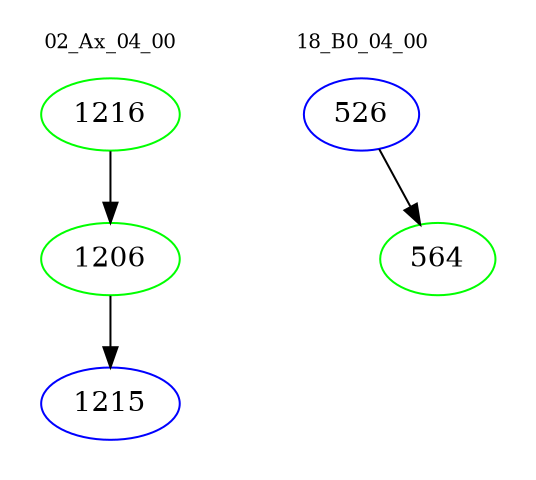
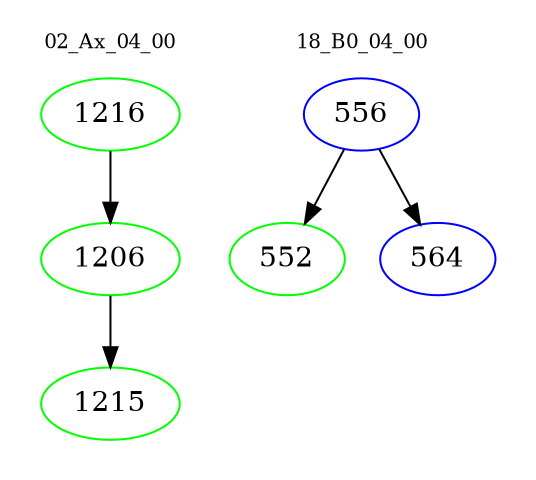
(362, 114) -> (362, 114)
none -> (287, 259)
(438, 259) -> (438, 259)
(110, 404) -> (110, 404)
